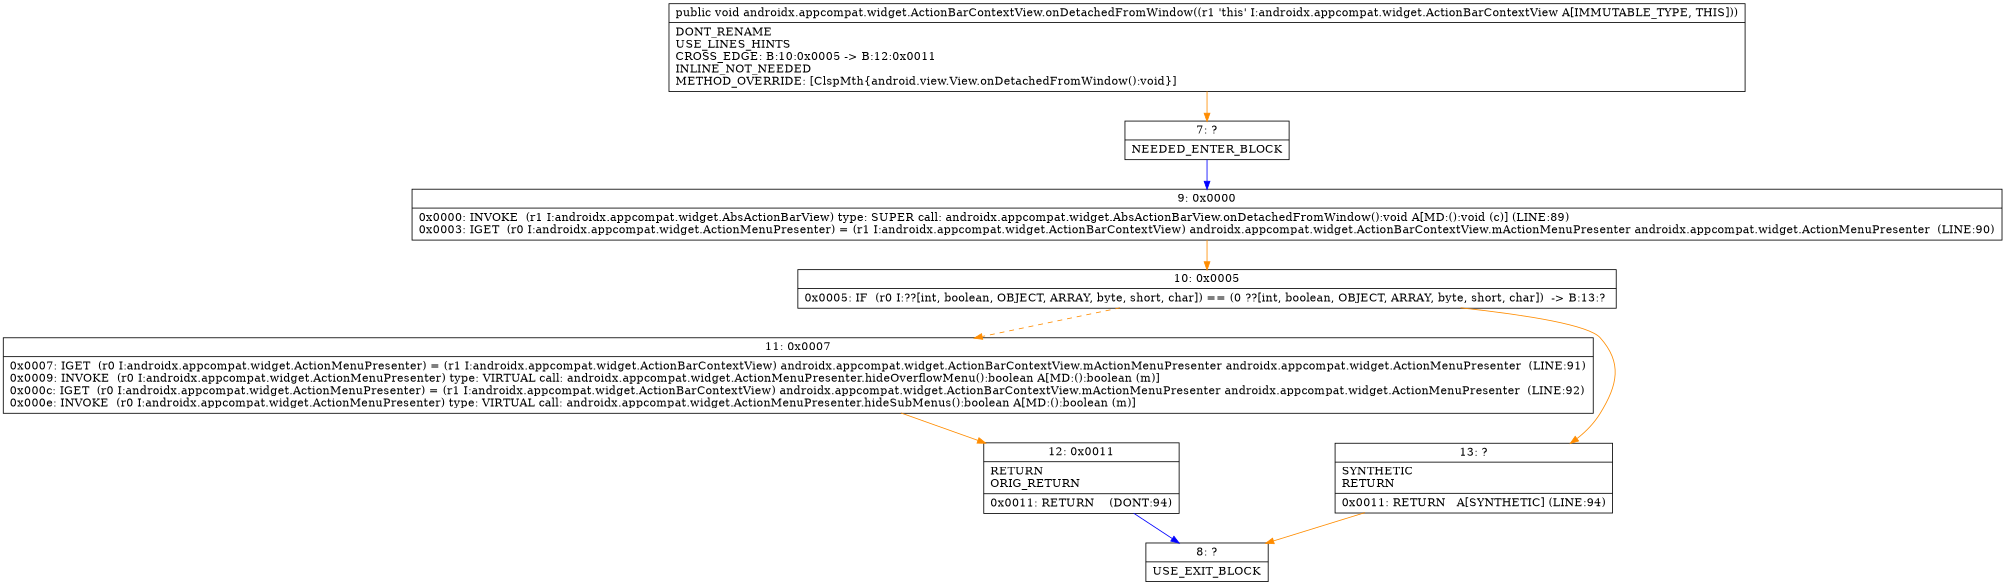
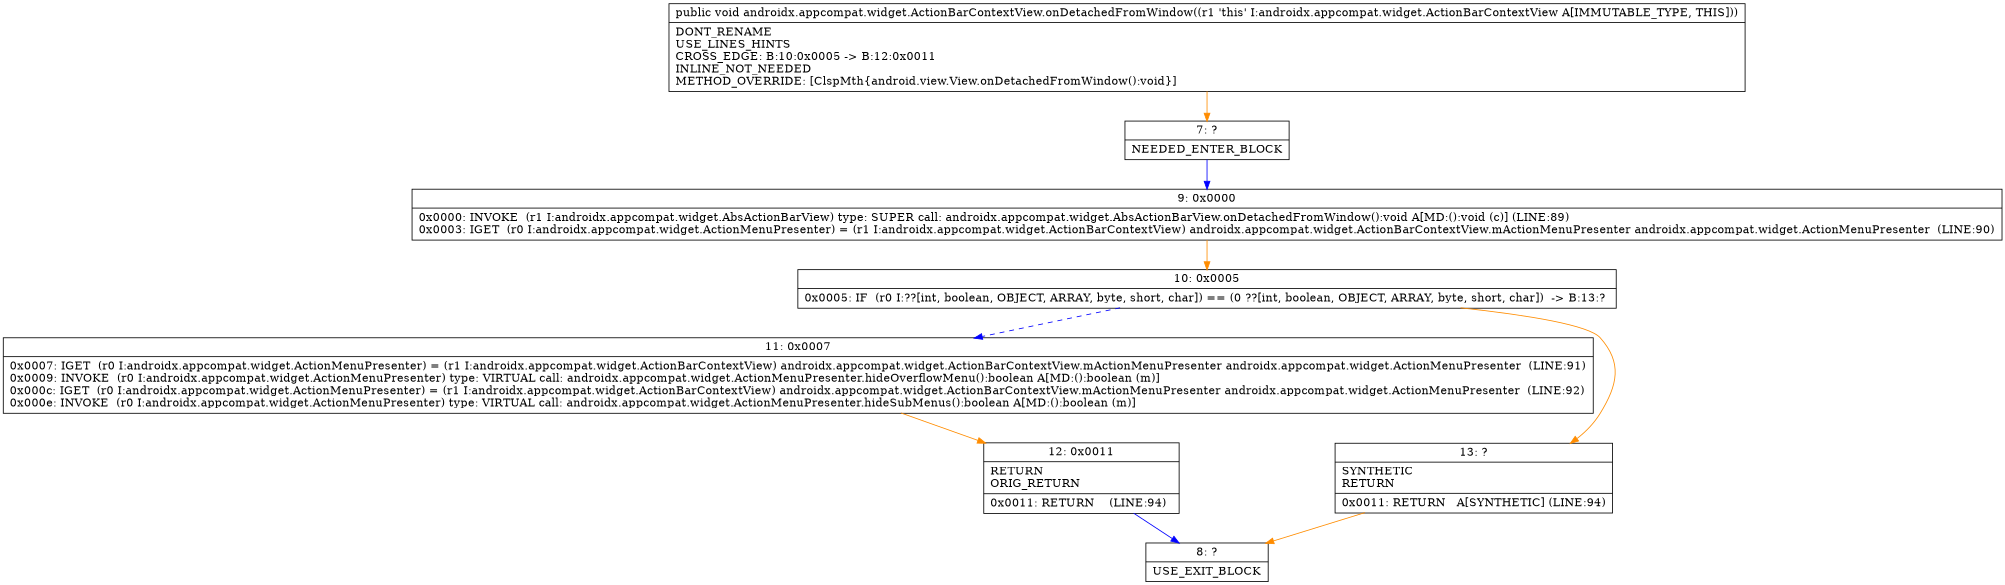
(1051, 322) -> (1051, 322)
(1081, 503) -> (1079, 503)
